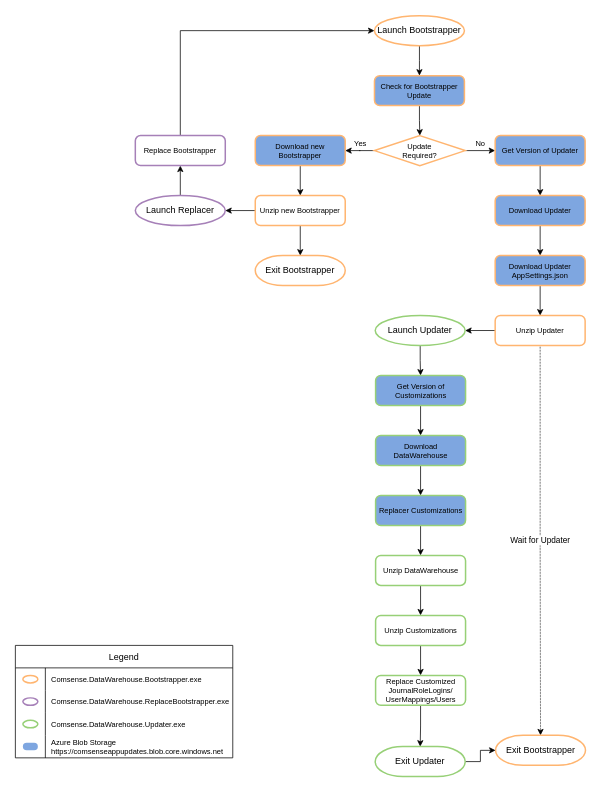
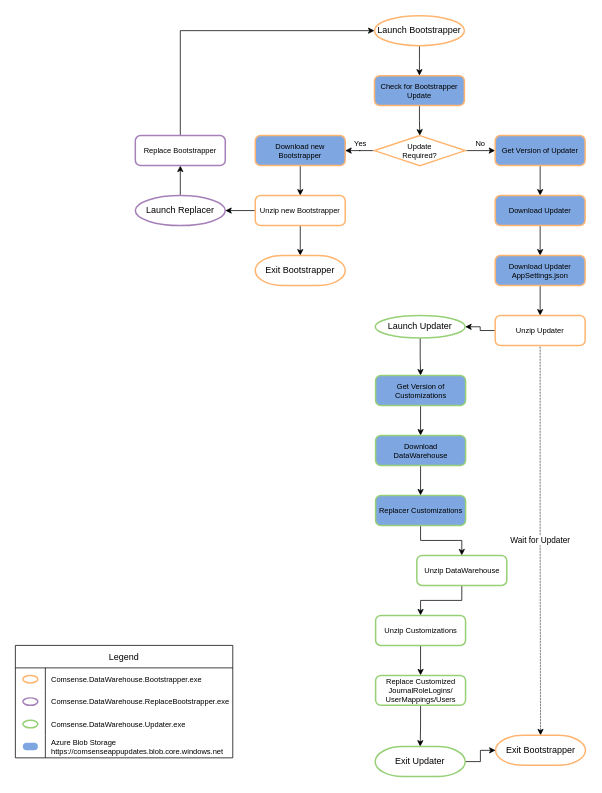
(420, 330) -> (420, 327)
(421, 570) -> (462, 570)
